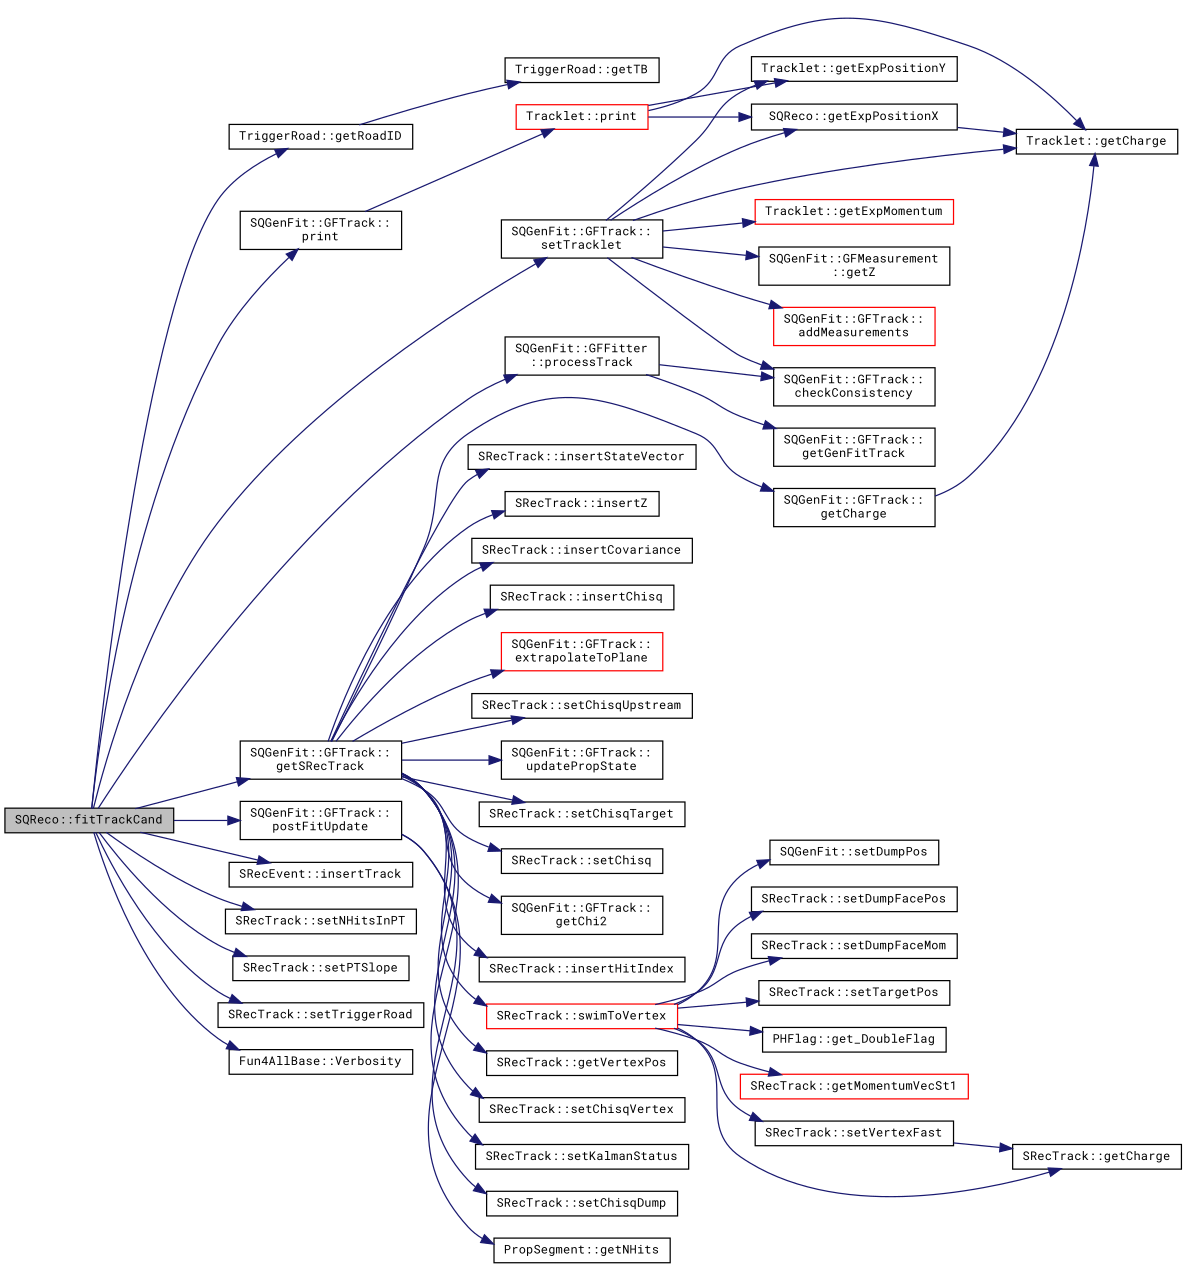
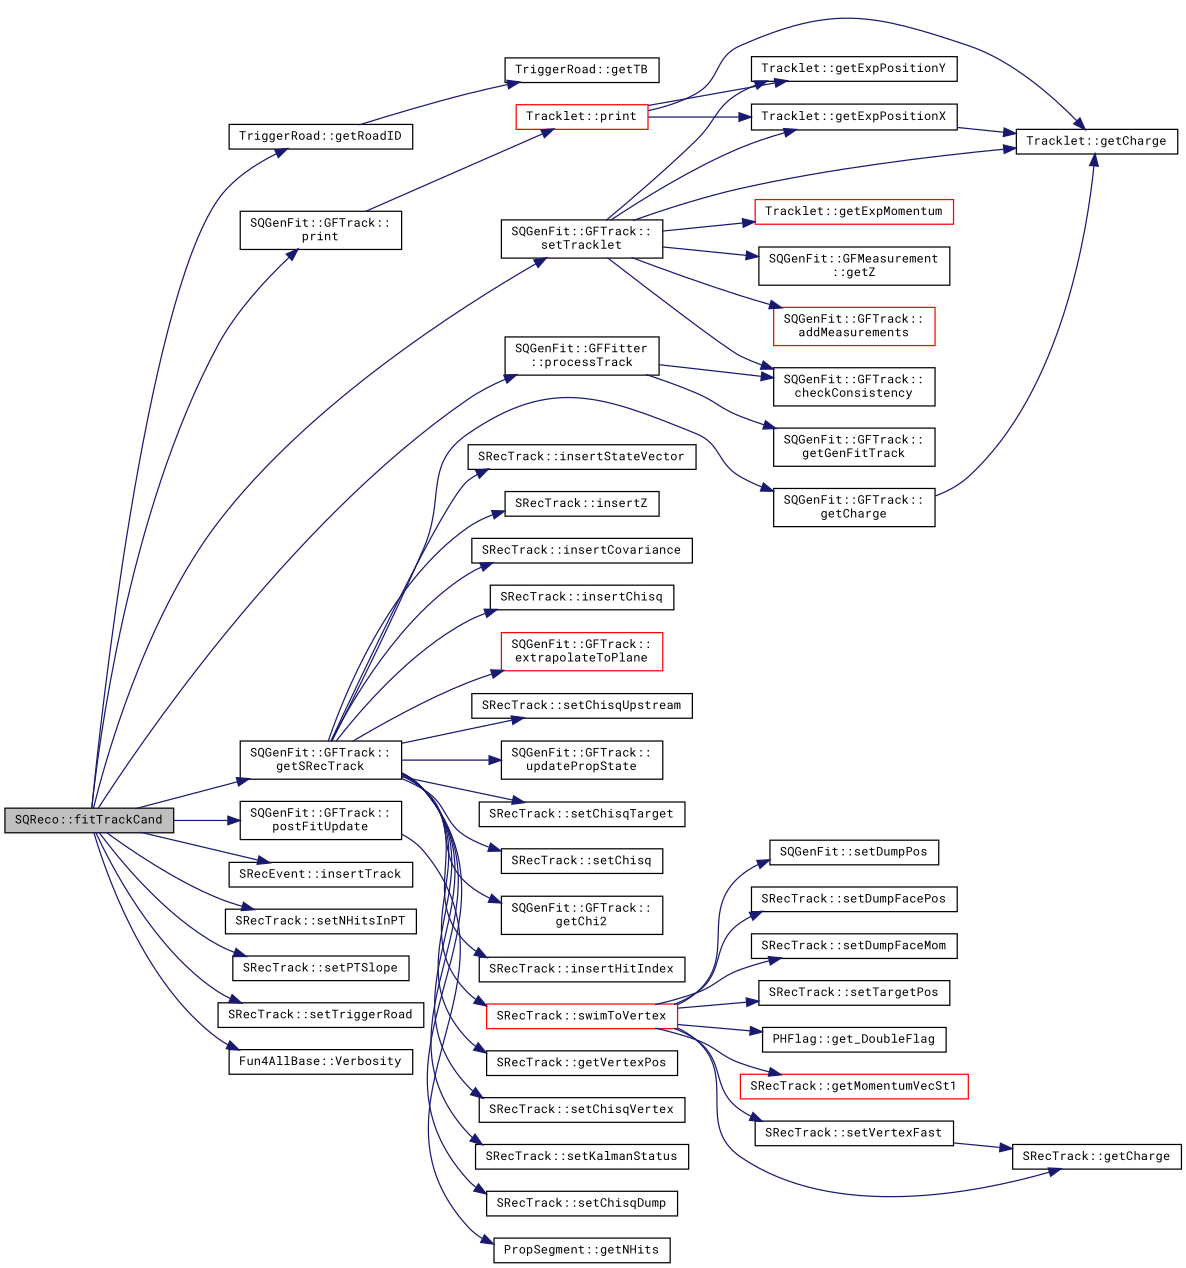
(854, 117) -> (854, 117)
(446, 1008) -> (446, 977)
